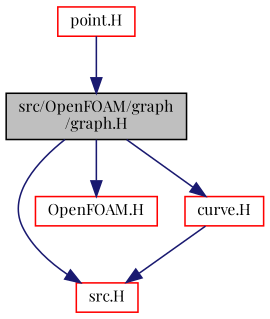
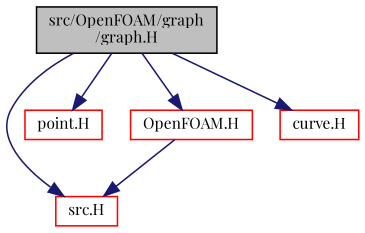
(96, 57) -> (97, 75)
(172, 250) -> (145, 163)
